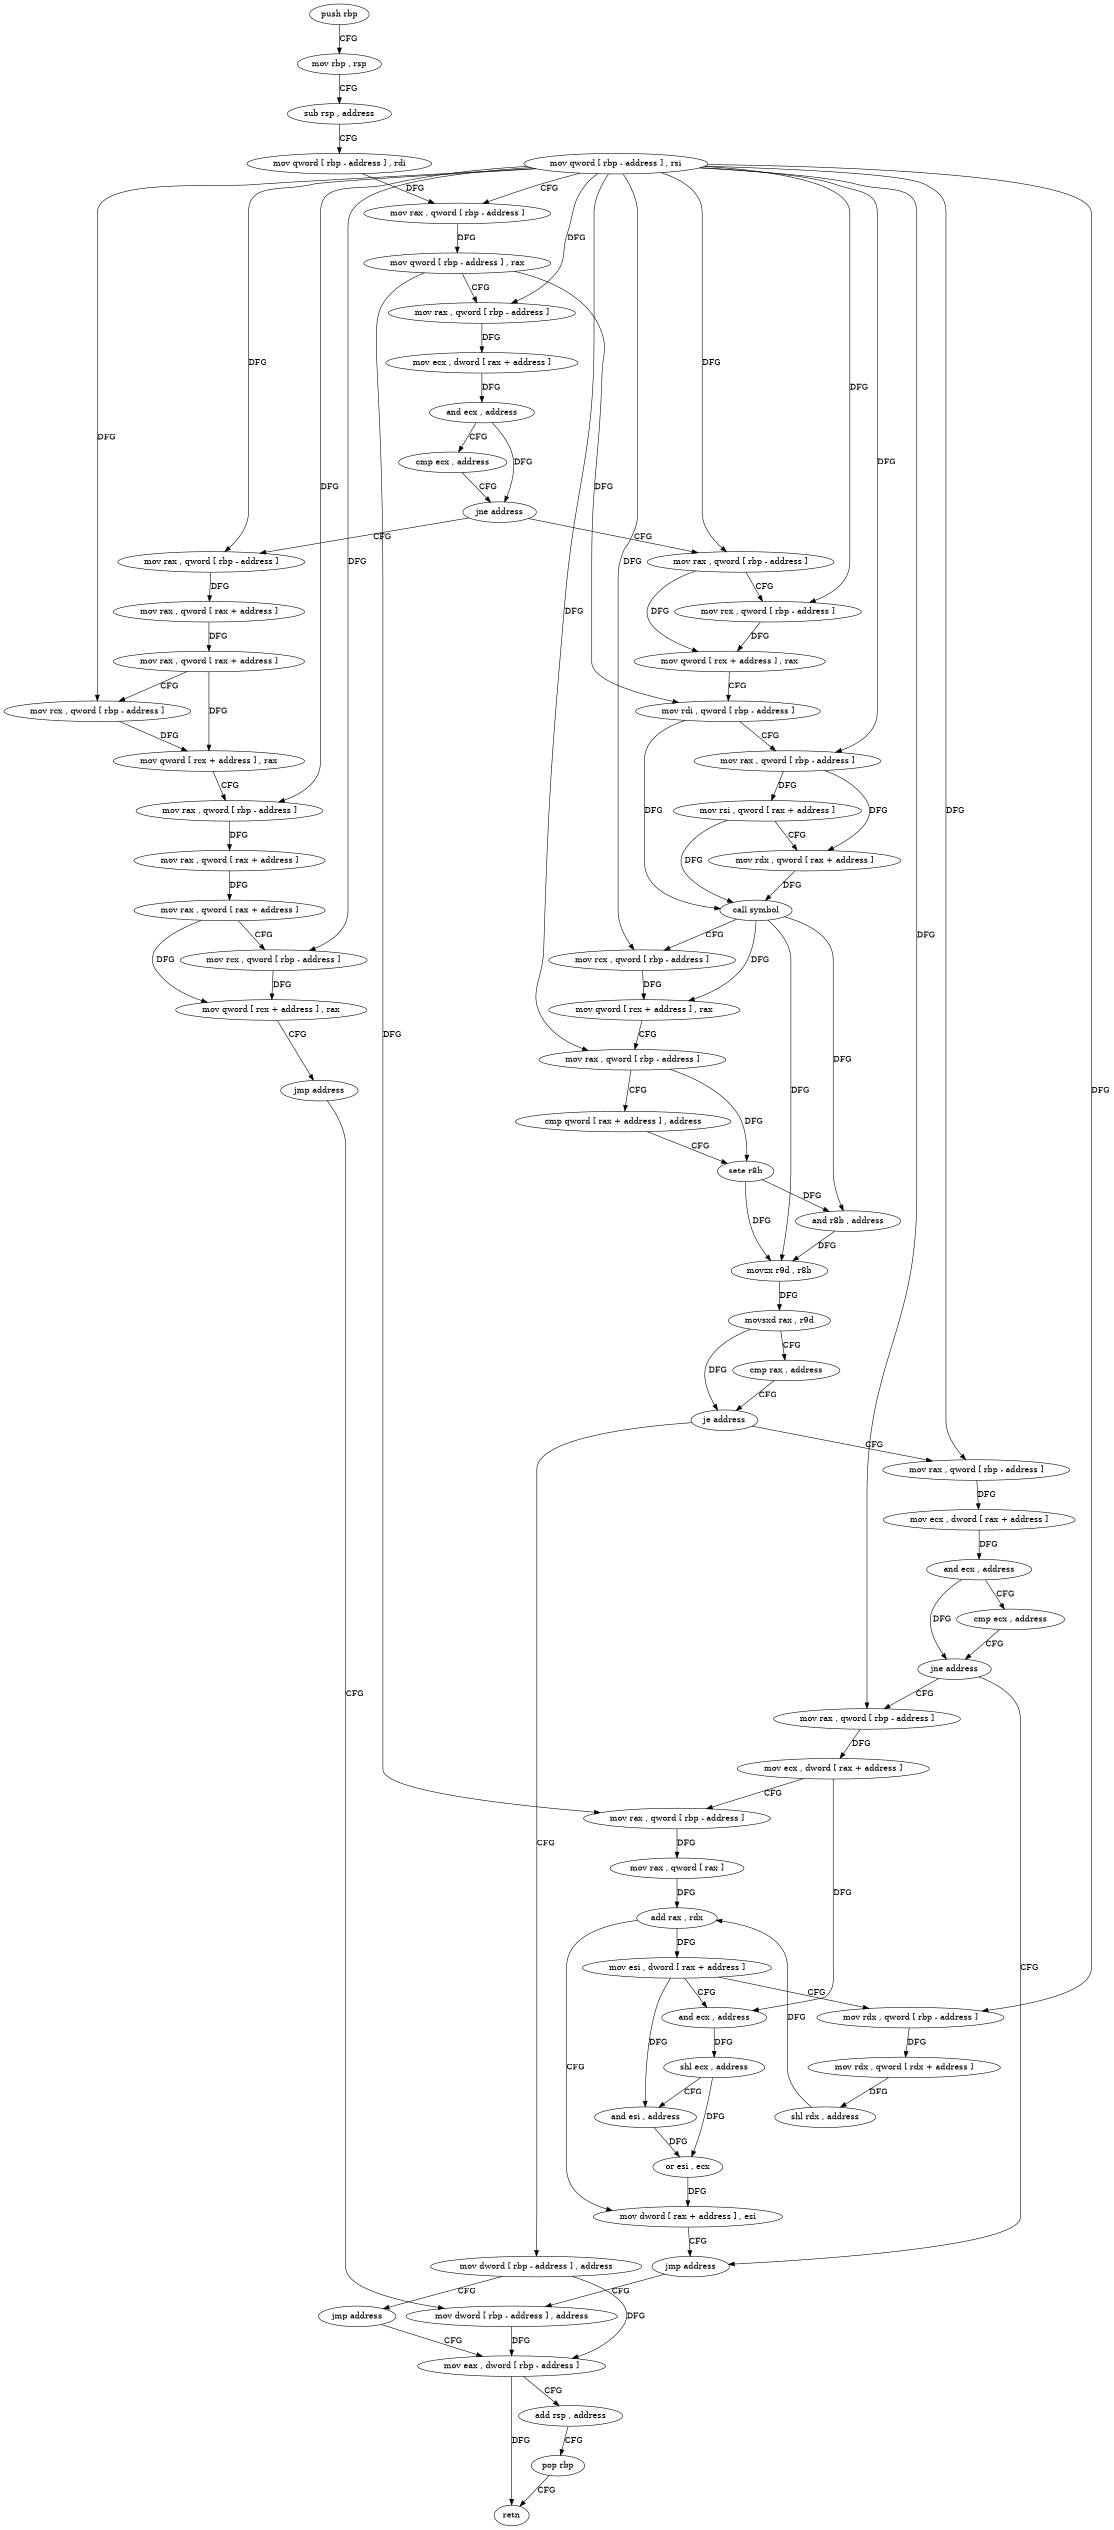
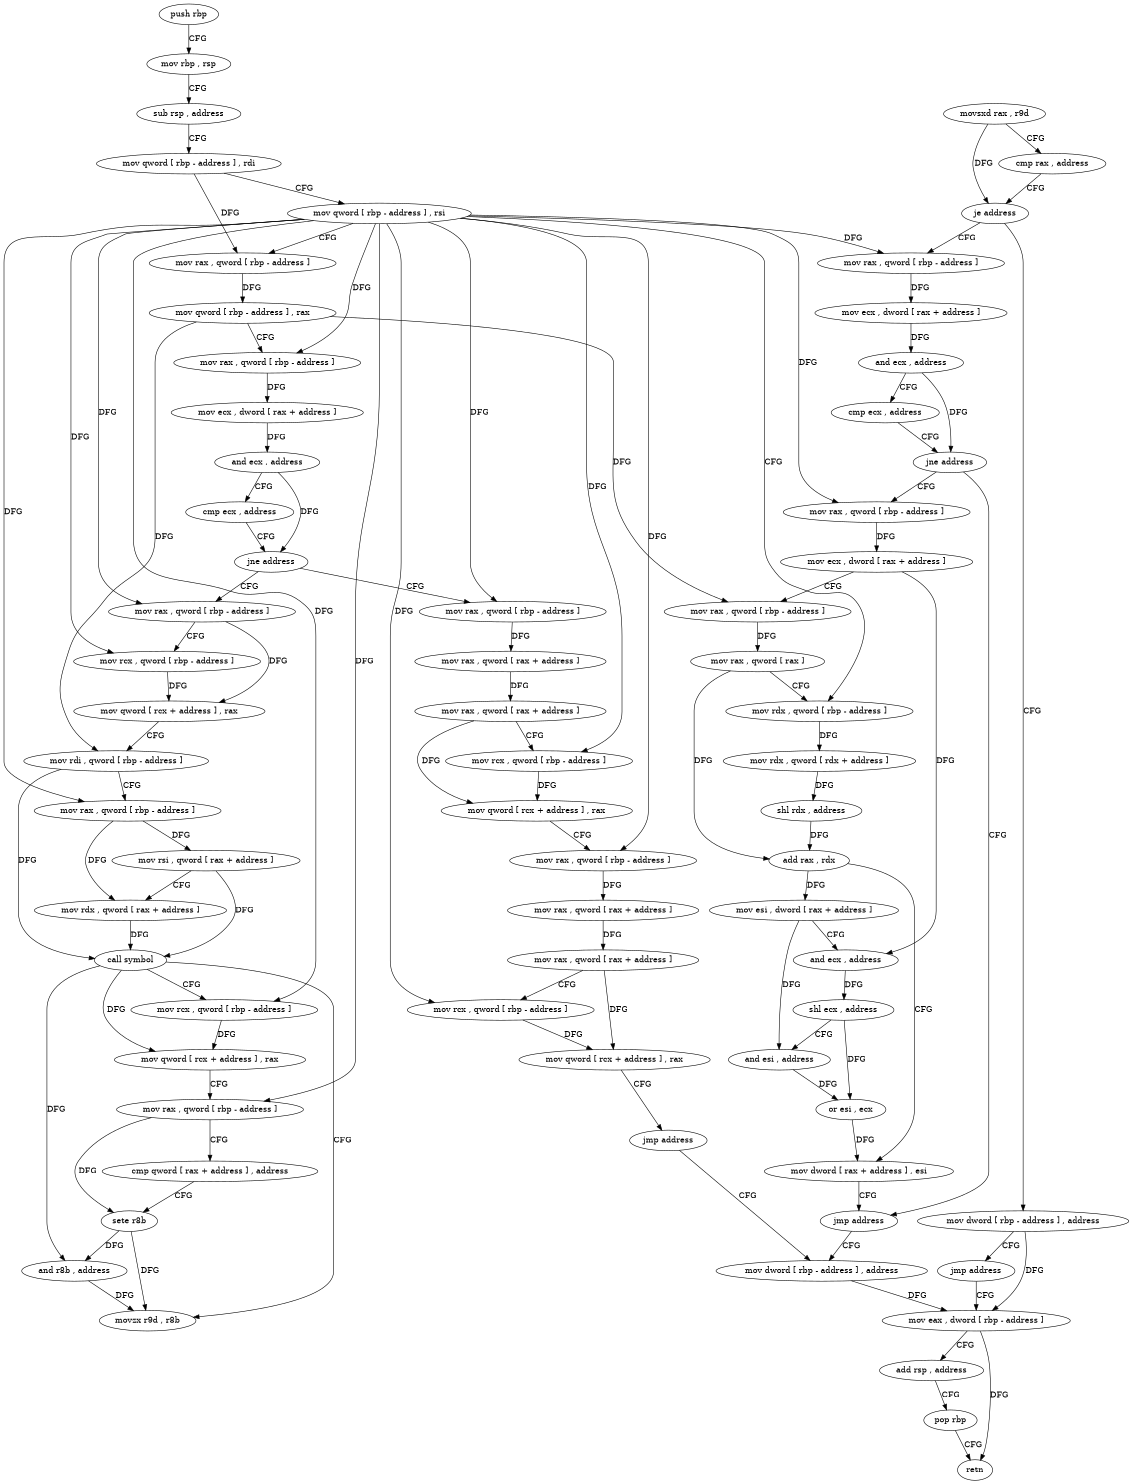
none -> (281, 188)
(800, 1091) -> (343, 1140)
(1101, 1091) -> (774, 462)
(779, 1293) -> none
(791, 1992) -> (786, 685)
